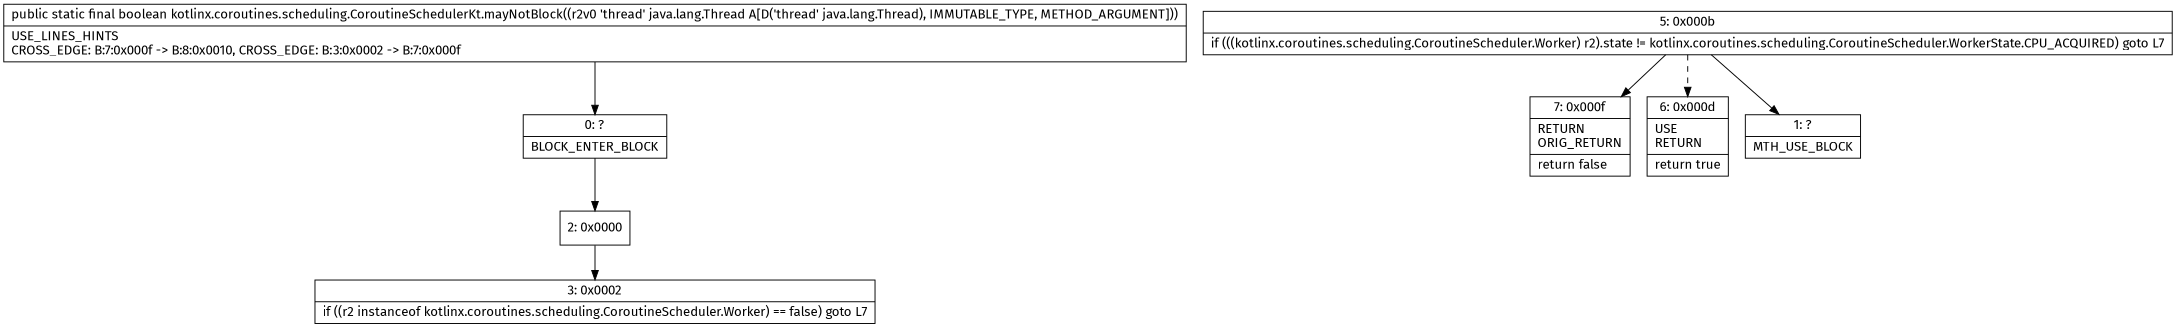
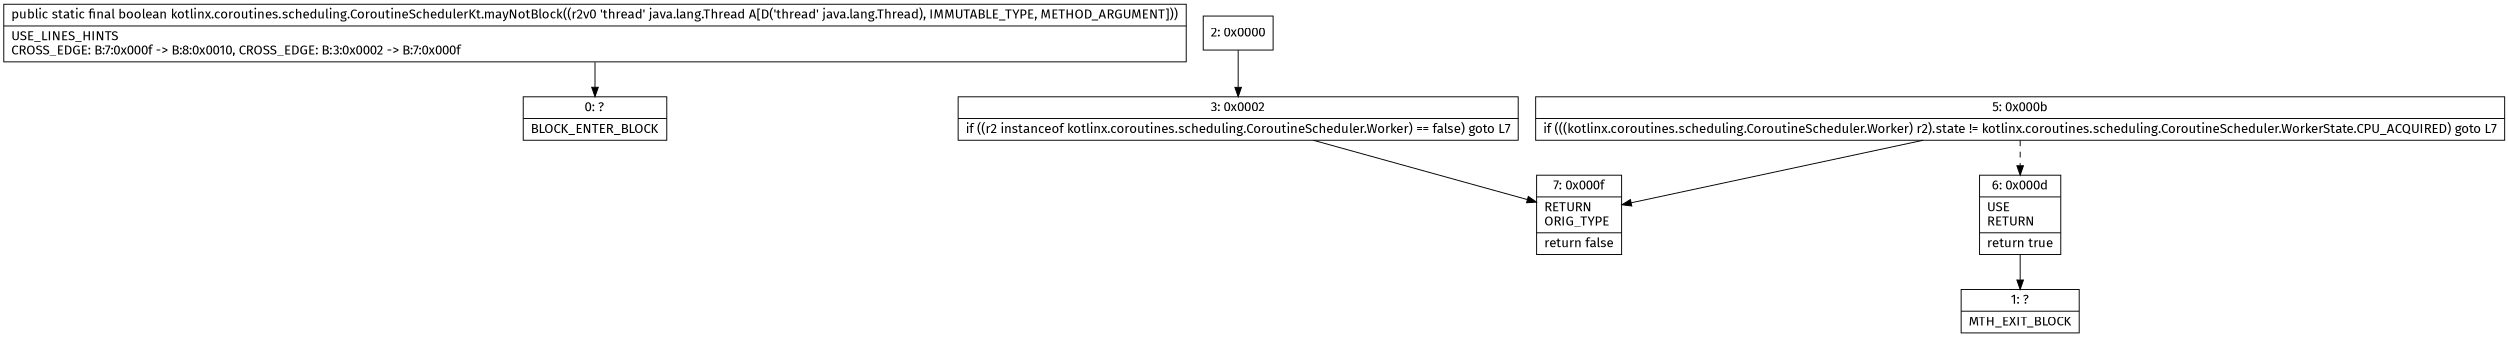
(1742, 81) -> (2020, 267)
(1580, 143) -> (1577, 221)
(1803, 147) -> (2020, 322)
none -> (1420, 170)
(595, 180) -> none
